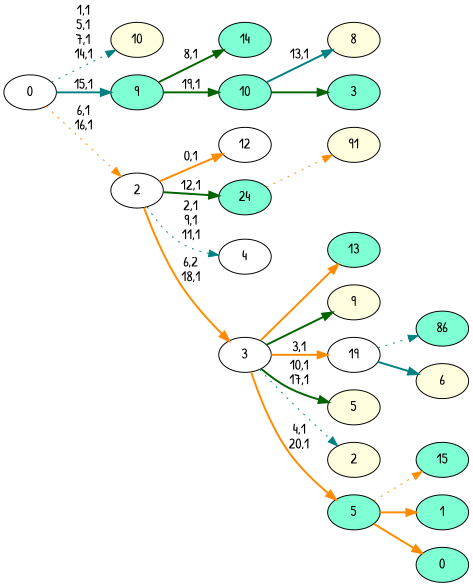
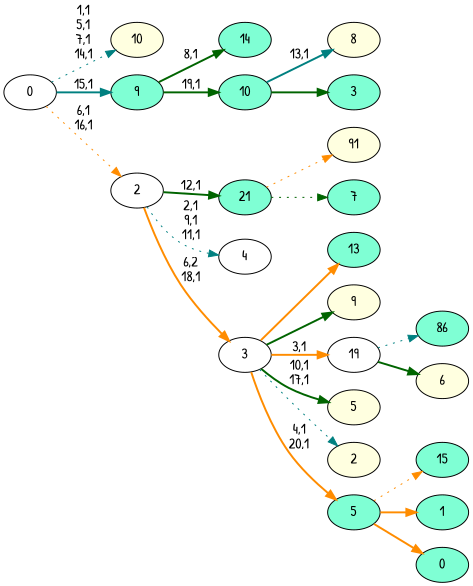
(245, 145) -> none
(245, 197) -> (245, 197)
none -> (354, 197)
(393, 367) -> (393, 367)
